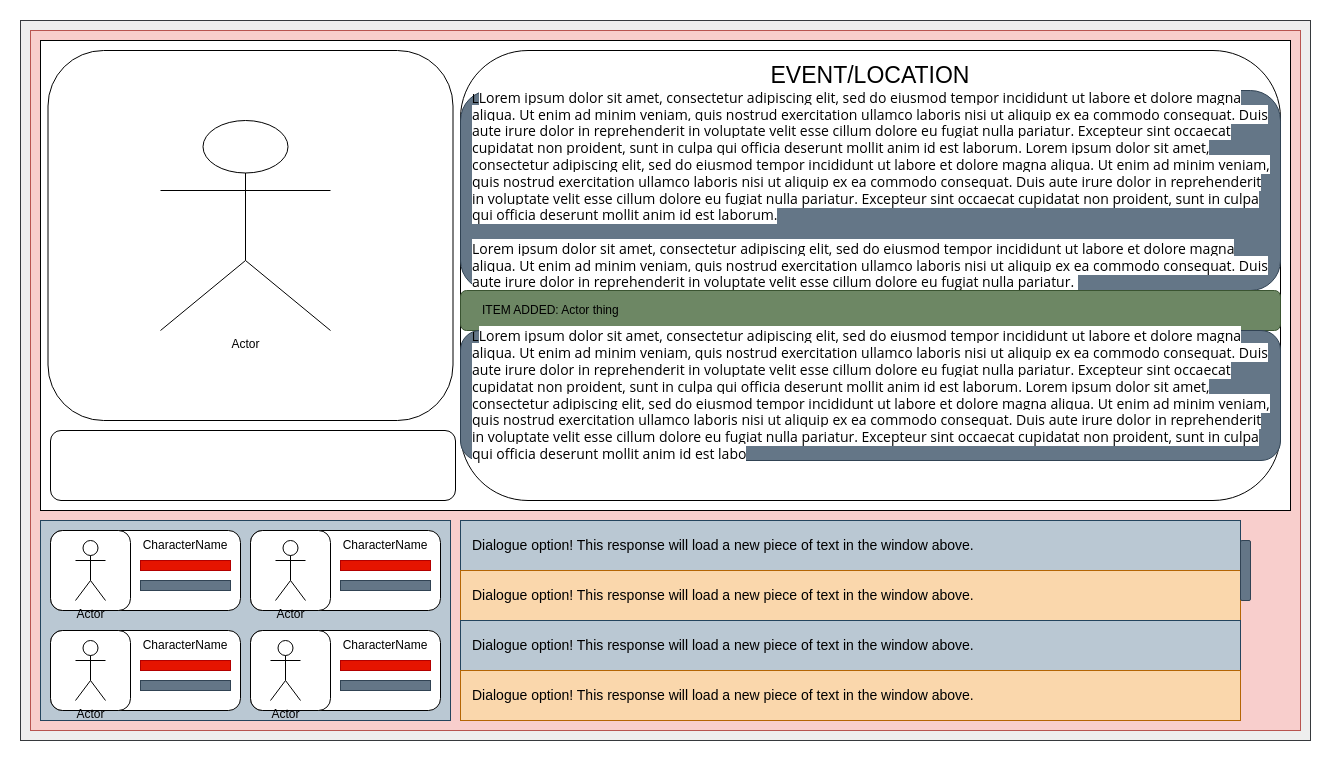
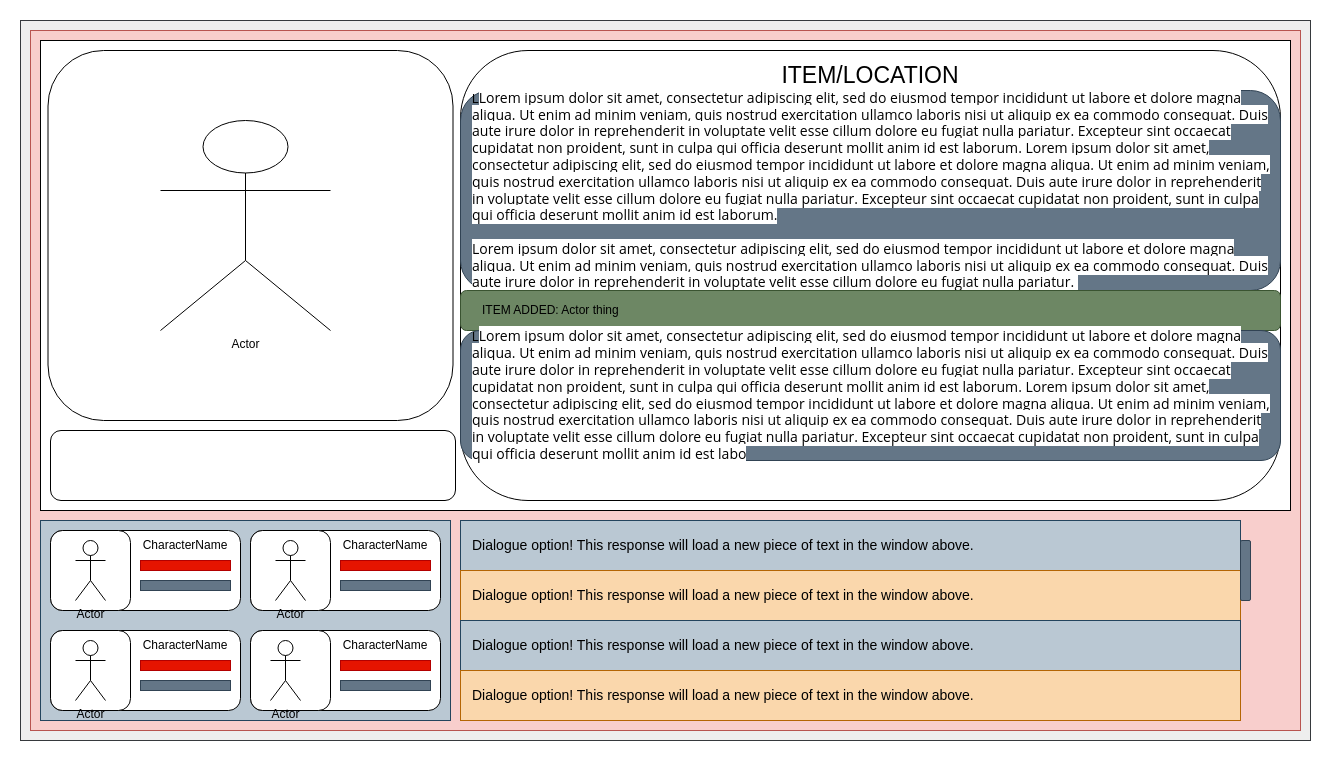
(871, 76) -> (871, 76)
